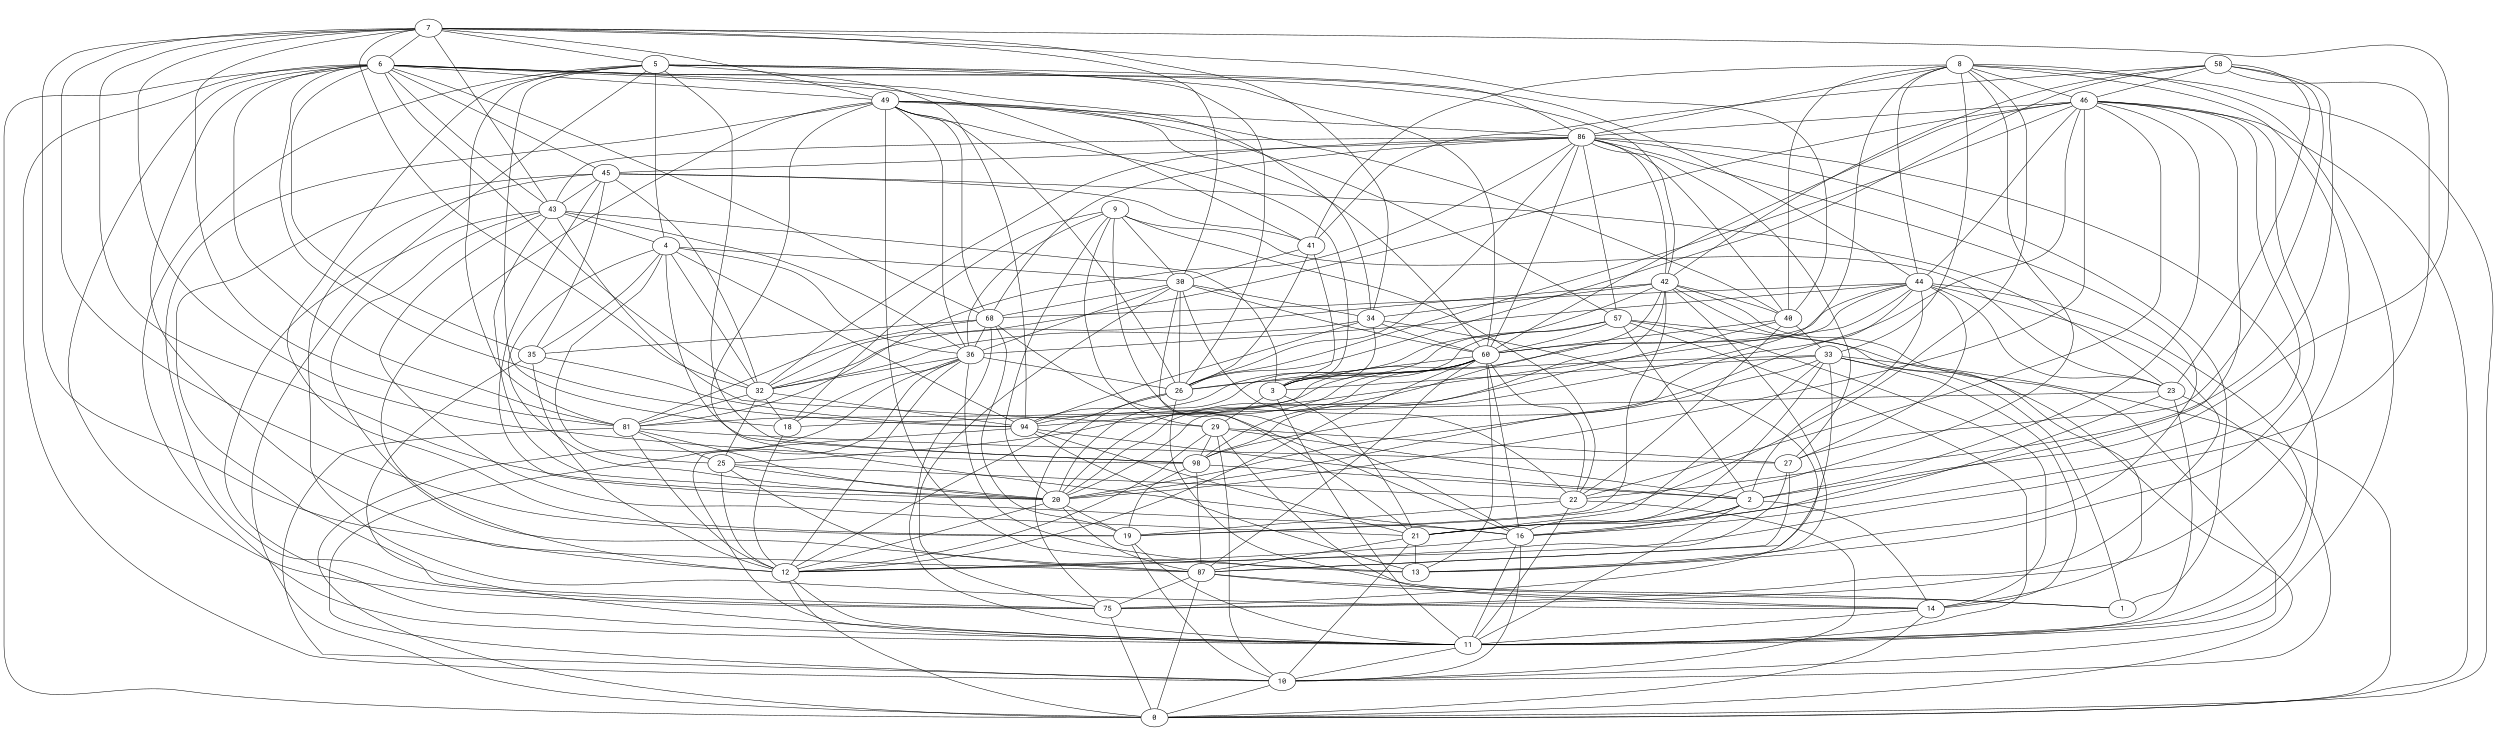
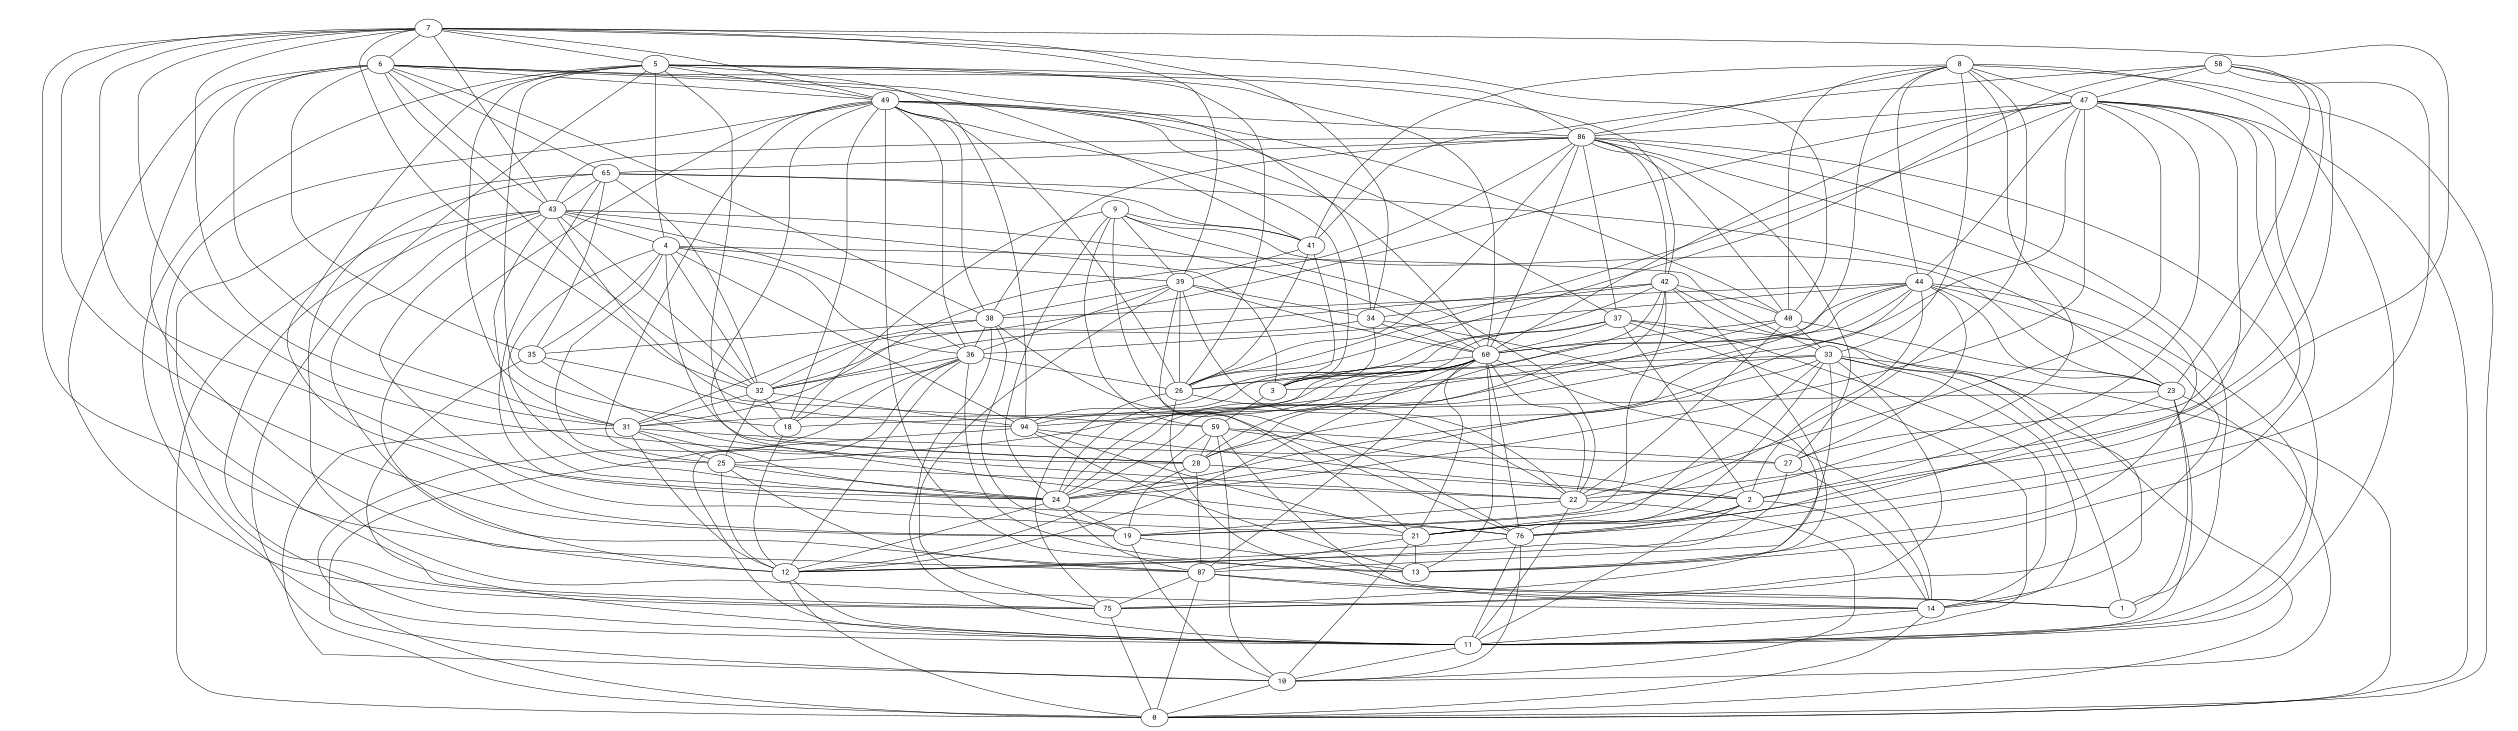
none -> (801, 87)
(1522, 98) -> none
(2084, 101) -> (2084, 101)
(1925, 132) -> none
(606, 173) -> (606, 173)
(1118, 173) -> (656, 300)
none -> (983, 231)
(1018, 258) -> (1188, 224)
none -> (1230, 258)
none -> (845, 264)
none -> (673, 276)
(1180, 282) -> (1180, 282)
(990, 319) -> (990, 319)
(1618, 319) -> (1618, 319)
none -> (1980, 360)
(1204, 367) -> none
(545, 374) -> none
(627, 427) -> (627, 427)
(1216, 427) -> (1216, 427)
(1344, 433) -> (1458, 448)
none -> (1751, 433)
(1196, 464) -> (1196, 464)
(959, 480) -> (1414, 422)
(614, 495) -> (1042, 468)
(1056, 500) -> (1056, 500)
none -> (2187, 512)
(1520, 536) -> (1520, 536)
(1365, 541) -> none
(1530, 557) -> (1878, 522)
(2056, 572) -> (1717, 589)
(1285, 621) -> (1252, 552)
(2151, 640) -> none
(295, 649) -> none
(109, 691) -> (316, 702)
